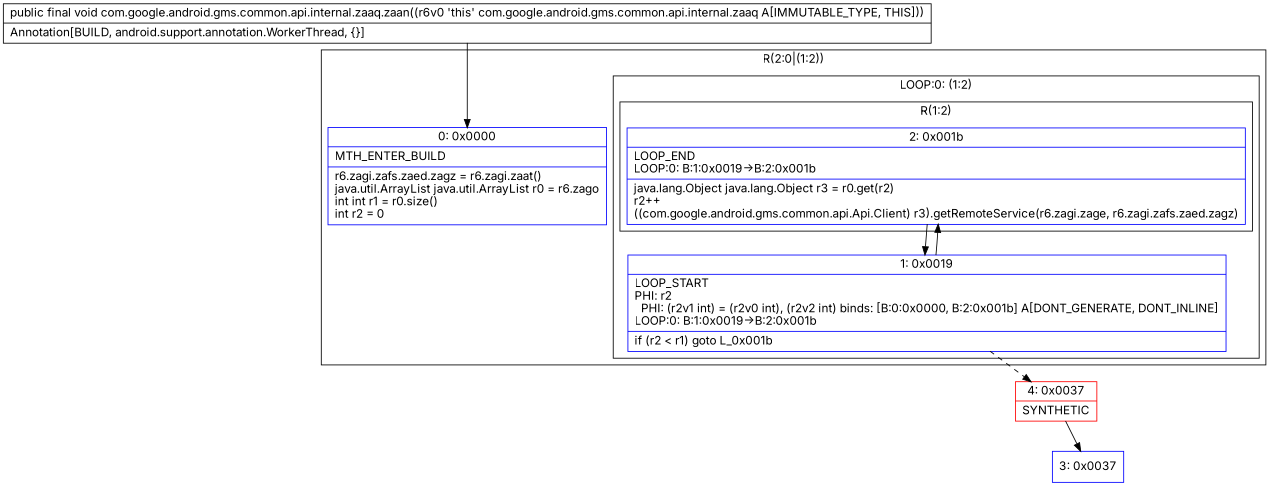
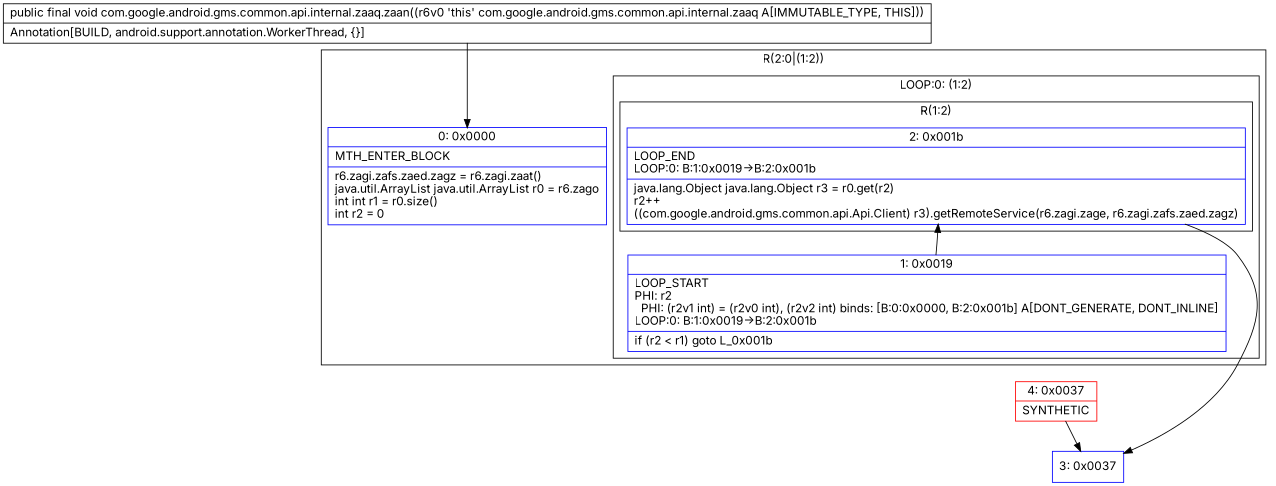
(391, 156) -> (393, 156)
(926, 236) -> (1247, 346)
(1016, 370) -> none
